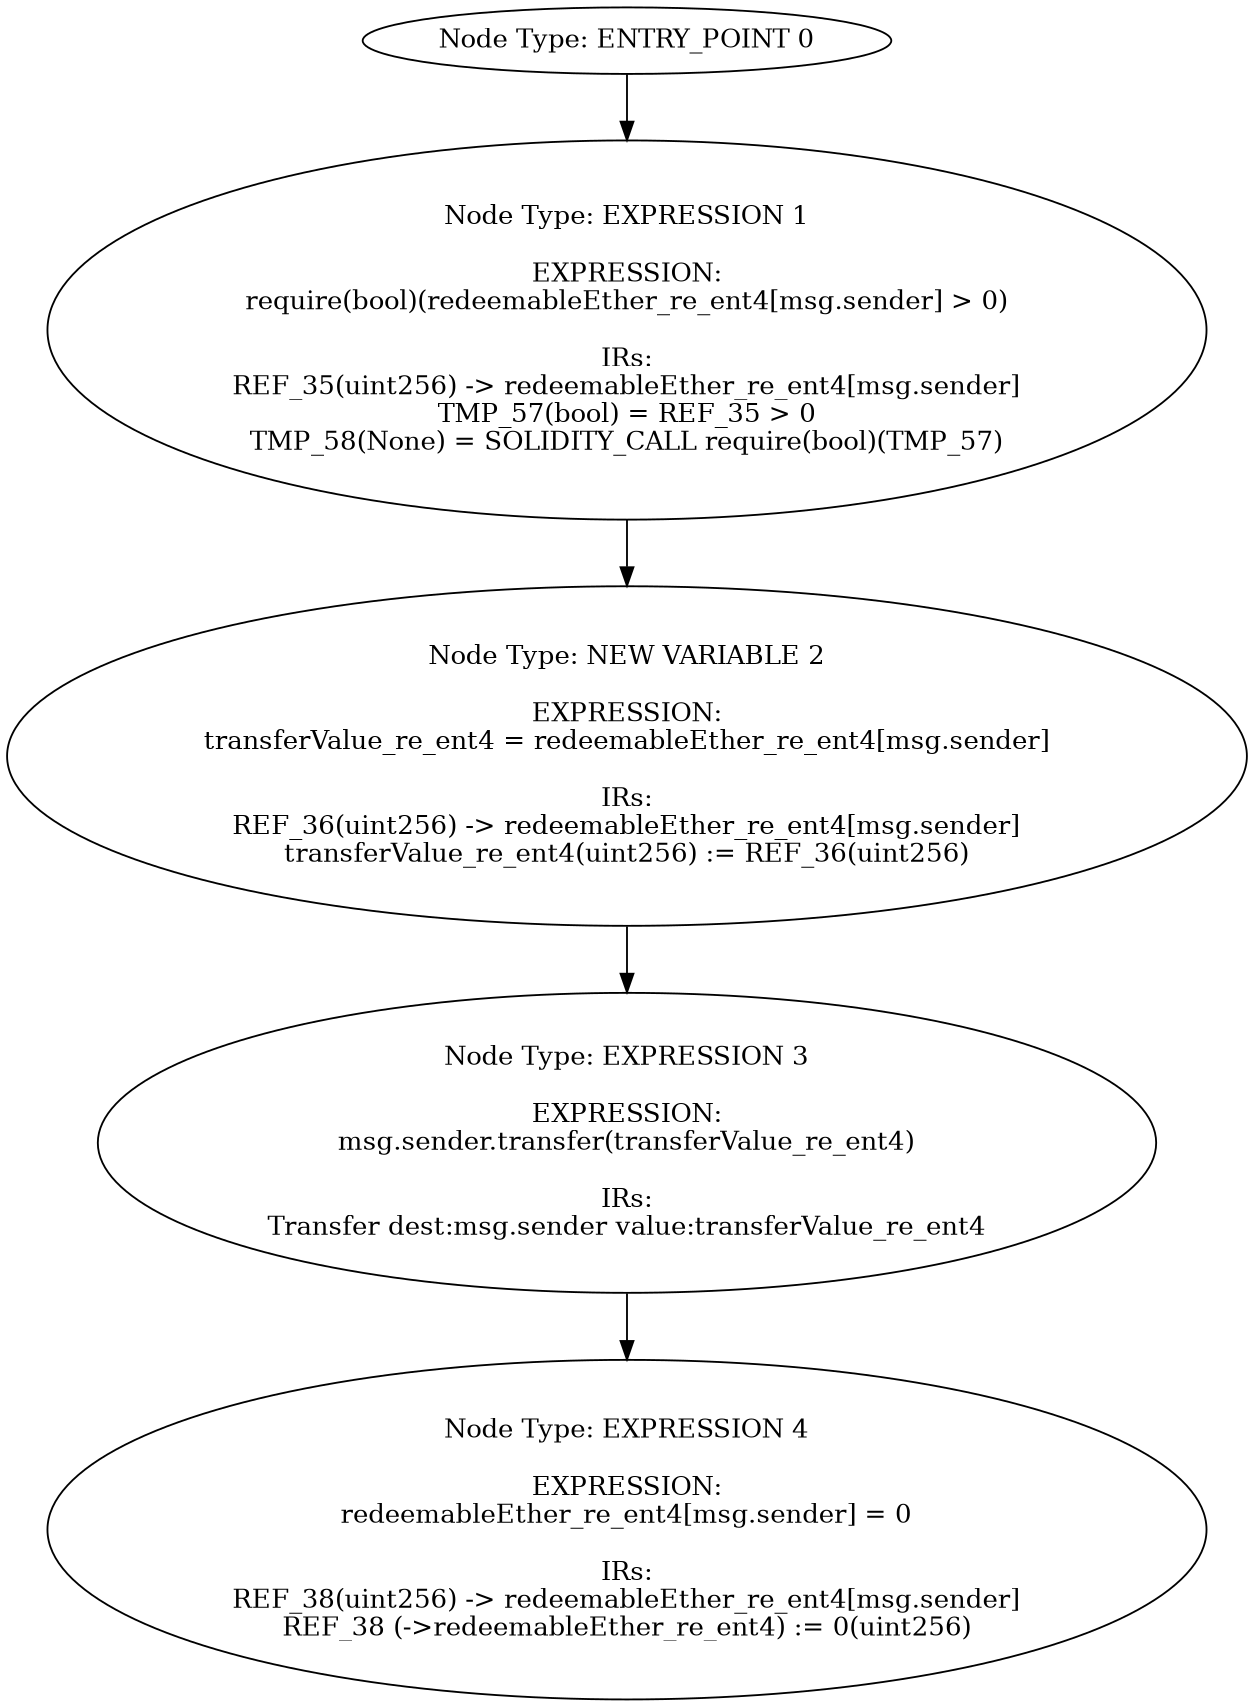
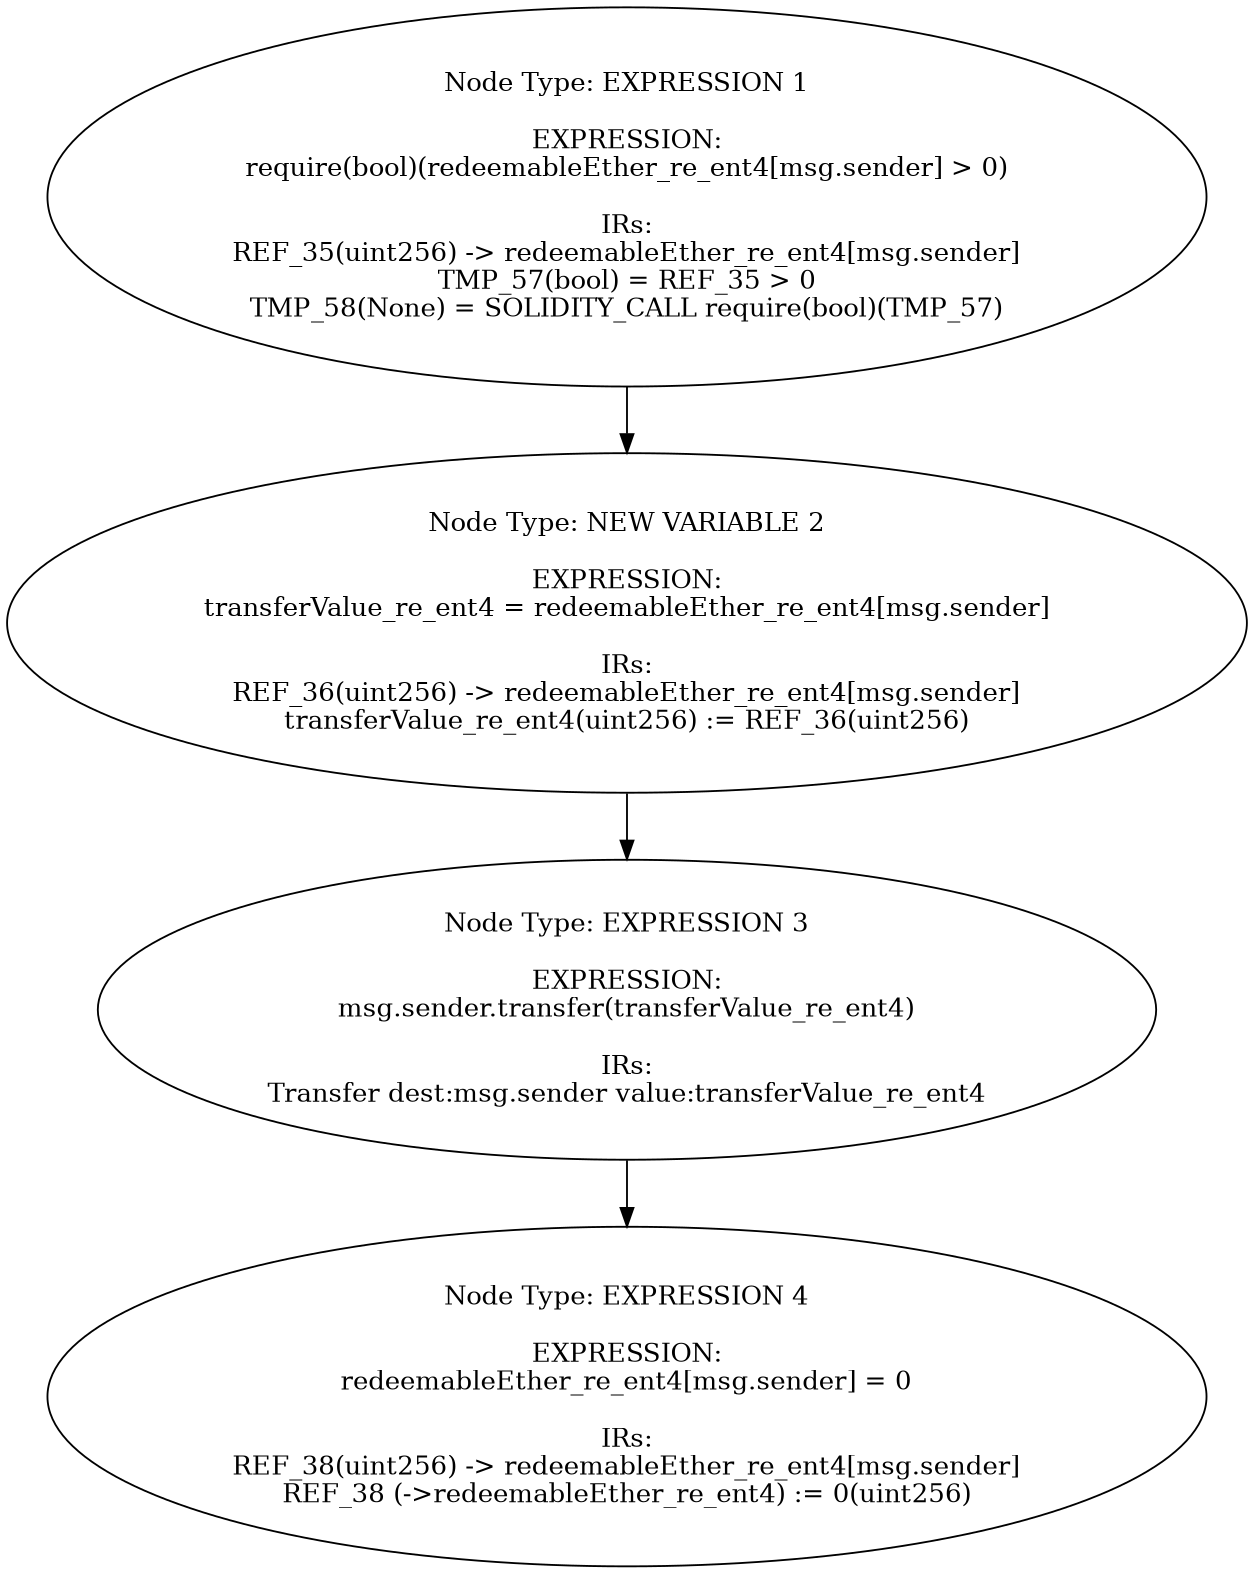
(627, 41) -> none
